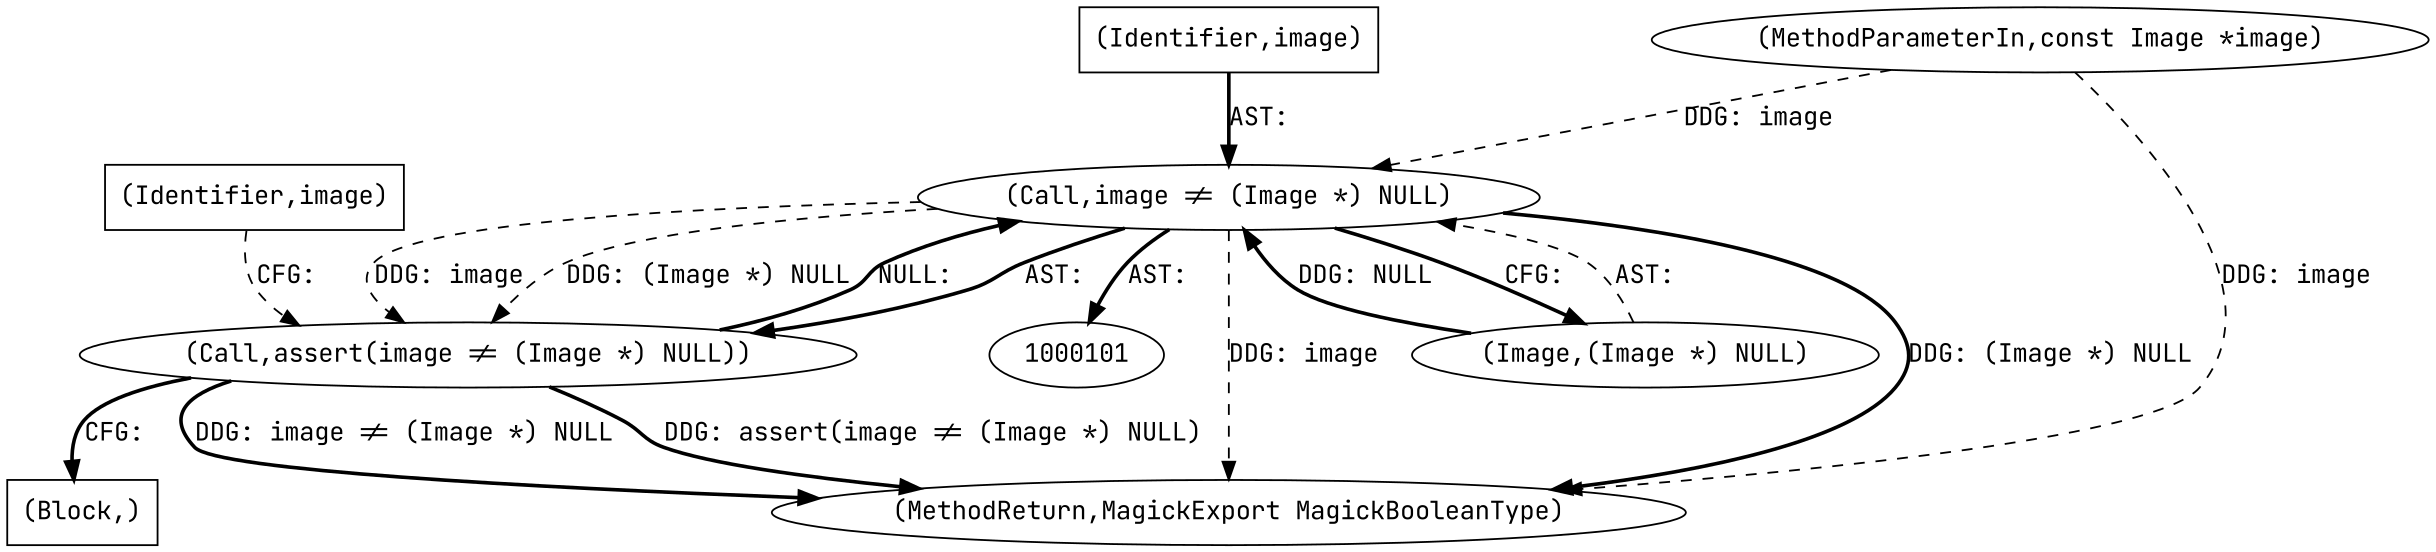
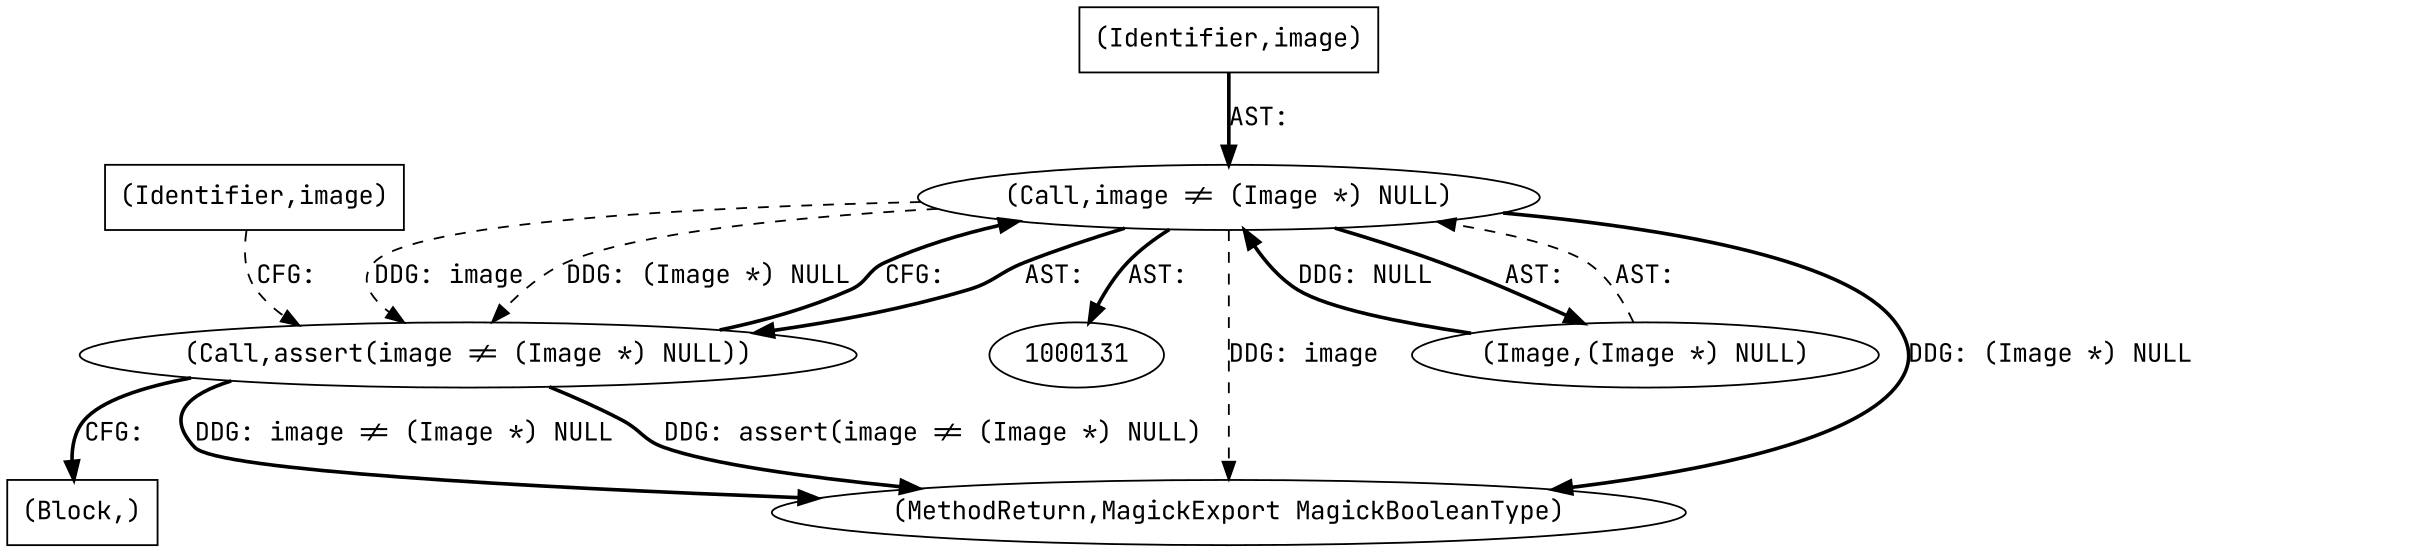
(2040, 40) -> none
(923, 276) -> (923, 276)
(1542, 276) -> (1542, 276)
(1077, 355) -> (1077, 355)
